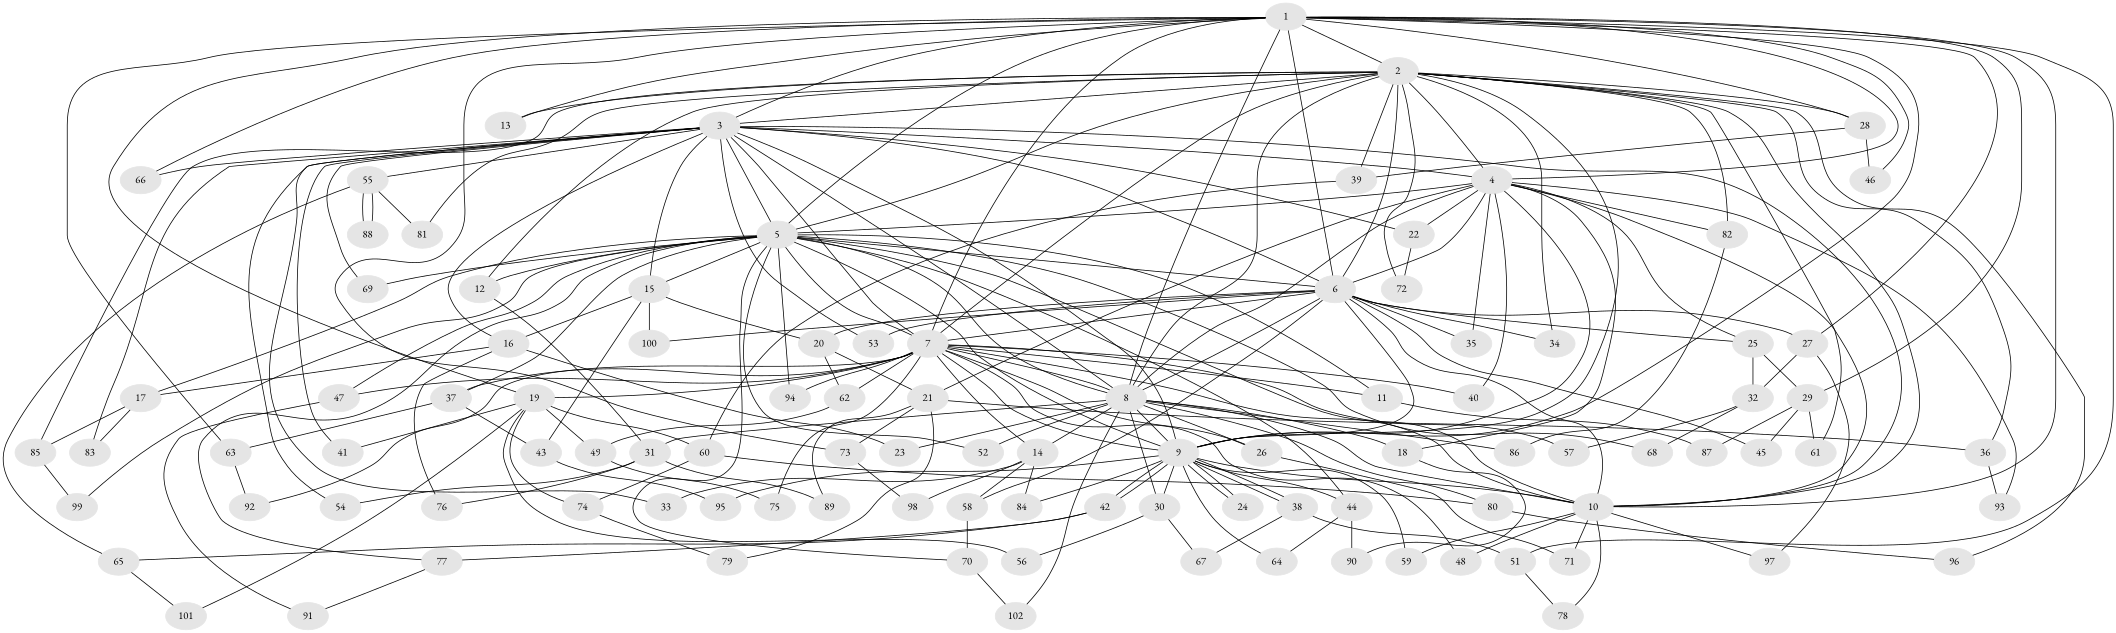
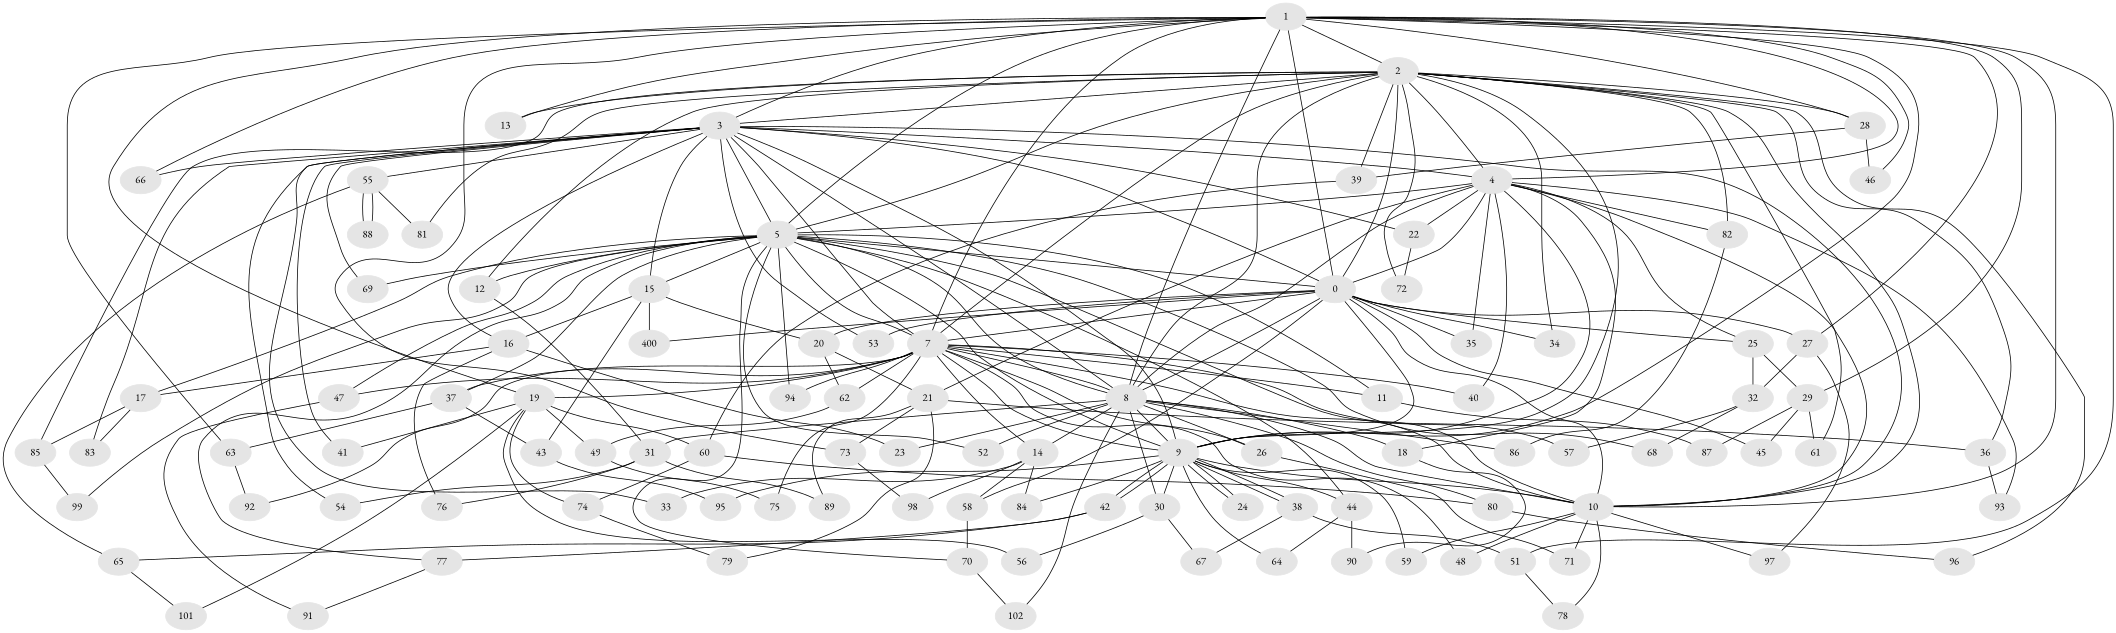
(1335, 289) -> (1335, 289)
(649, 344) -> (649, 344)
